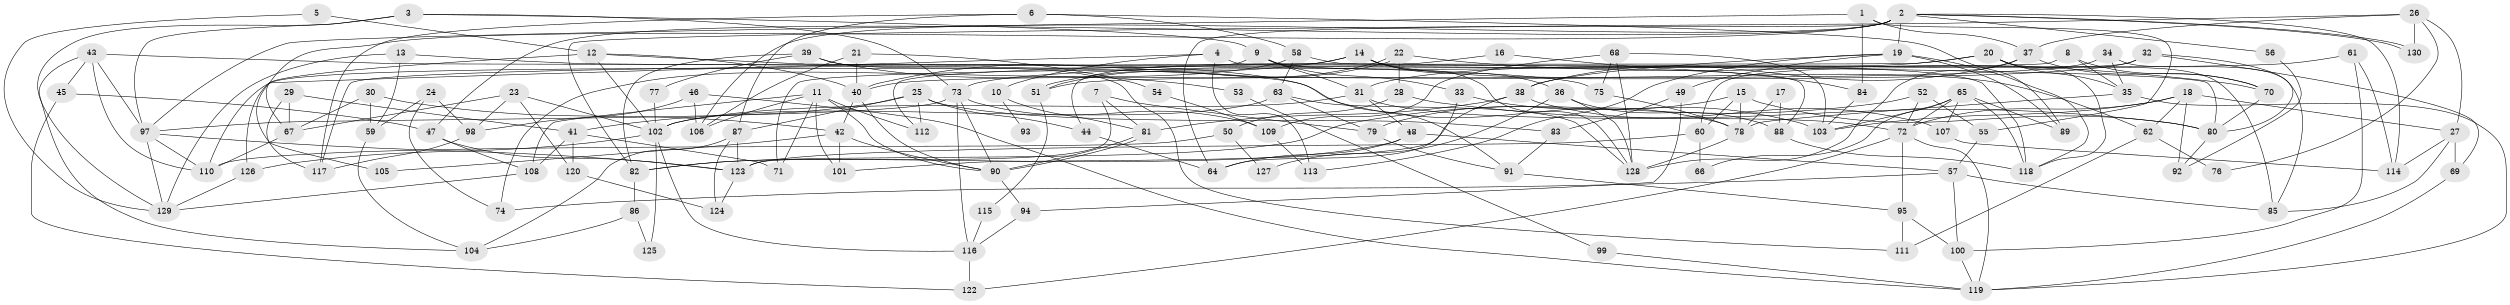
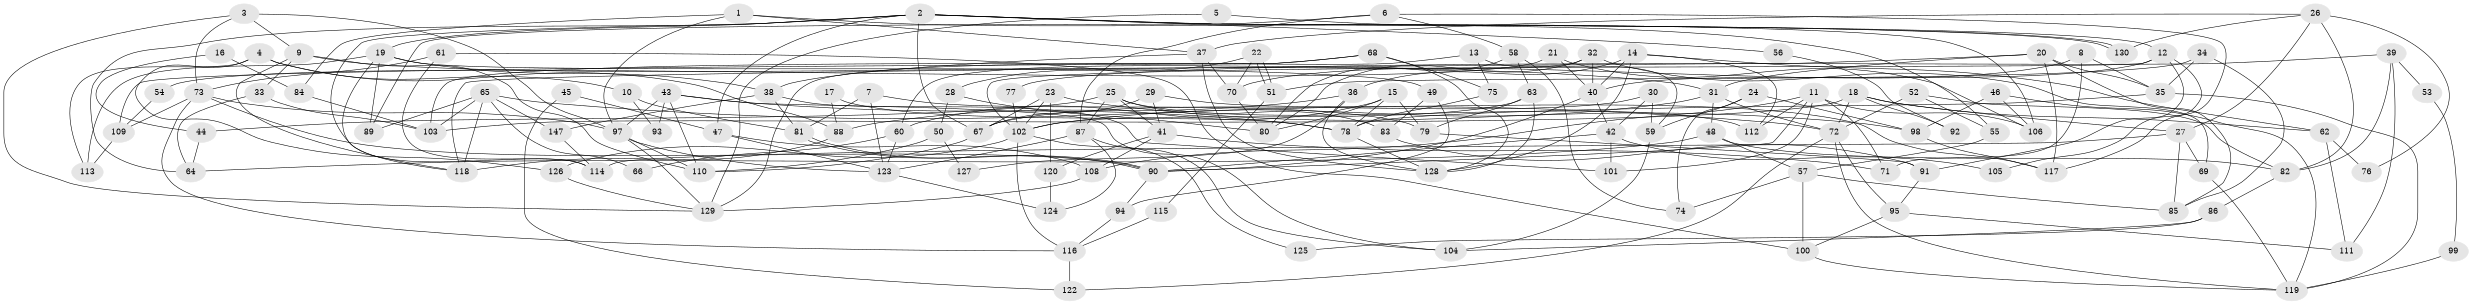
(77, 73) -> (662, 113)
(1943, 133) -> (556, 133)
(2195, 152) -> none
